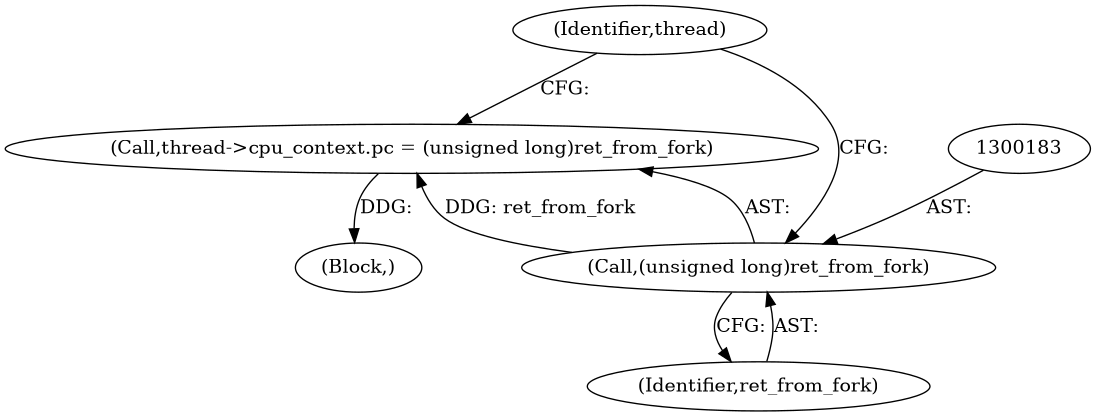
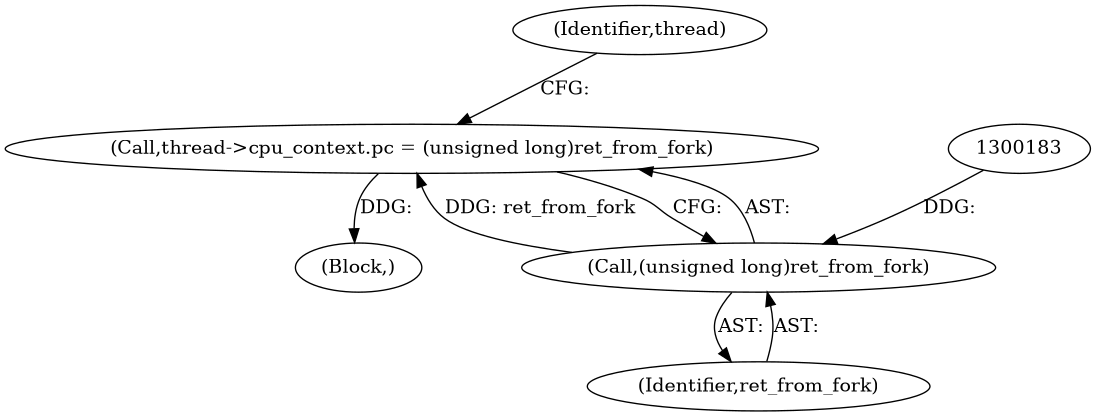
(827, 119) -> (634, 195)
(953, 208) -> (953, 208)
(744, 327) -> (744, 327)
